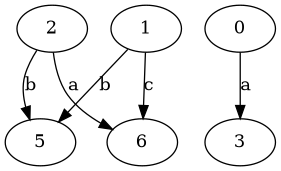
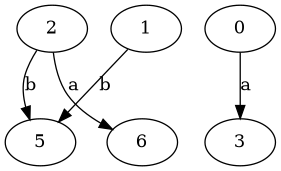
(144, 79) -> none
